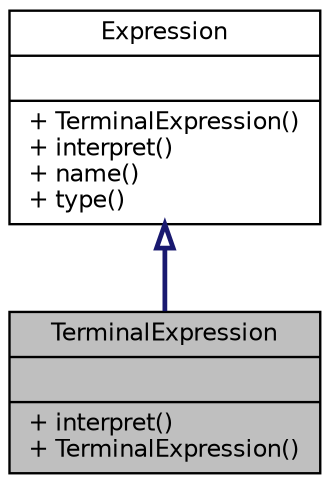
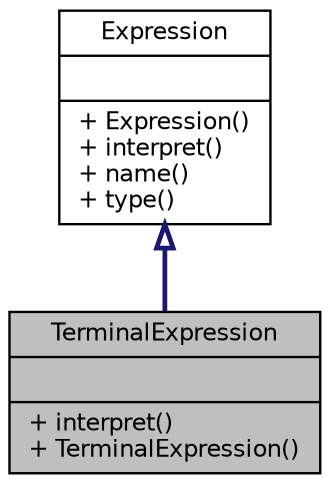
(165, 122) -> (165, 122)
